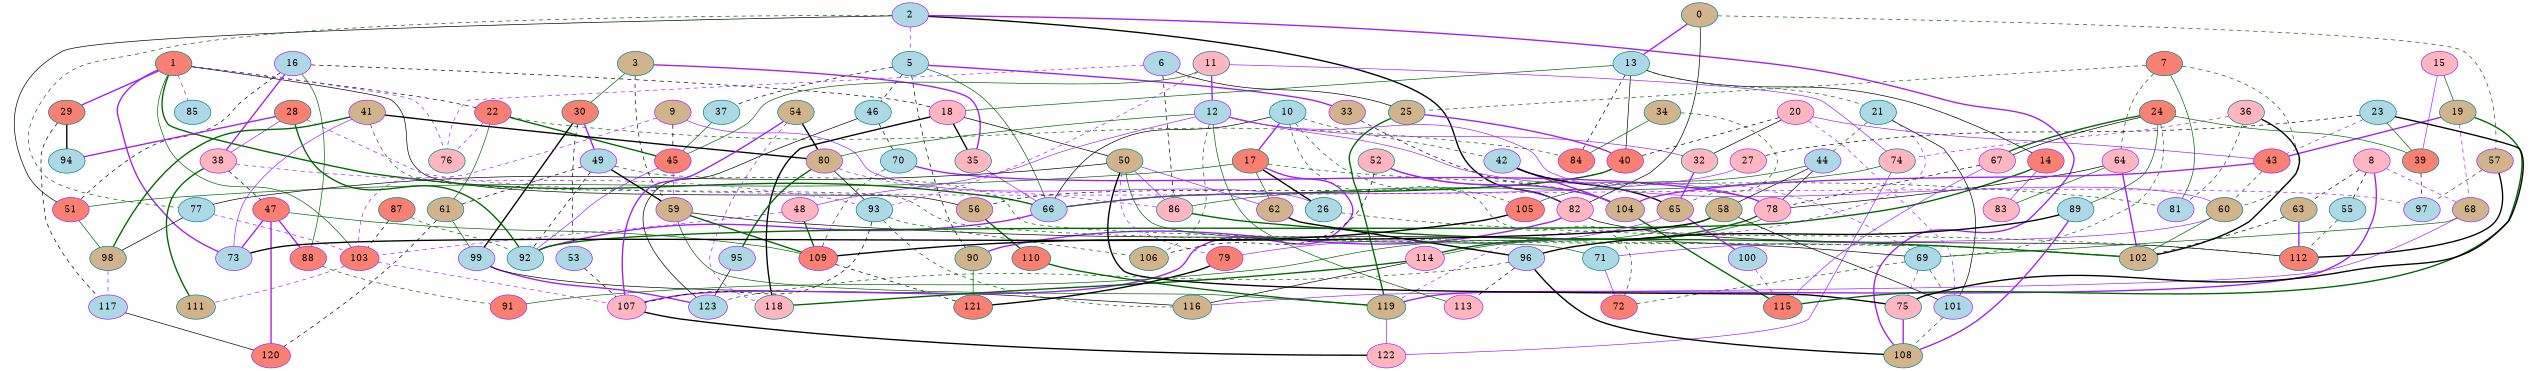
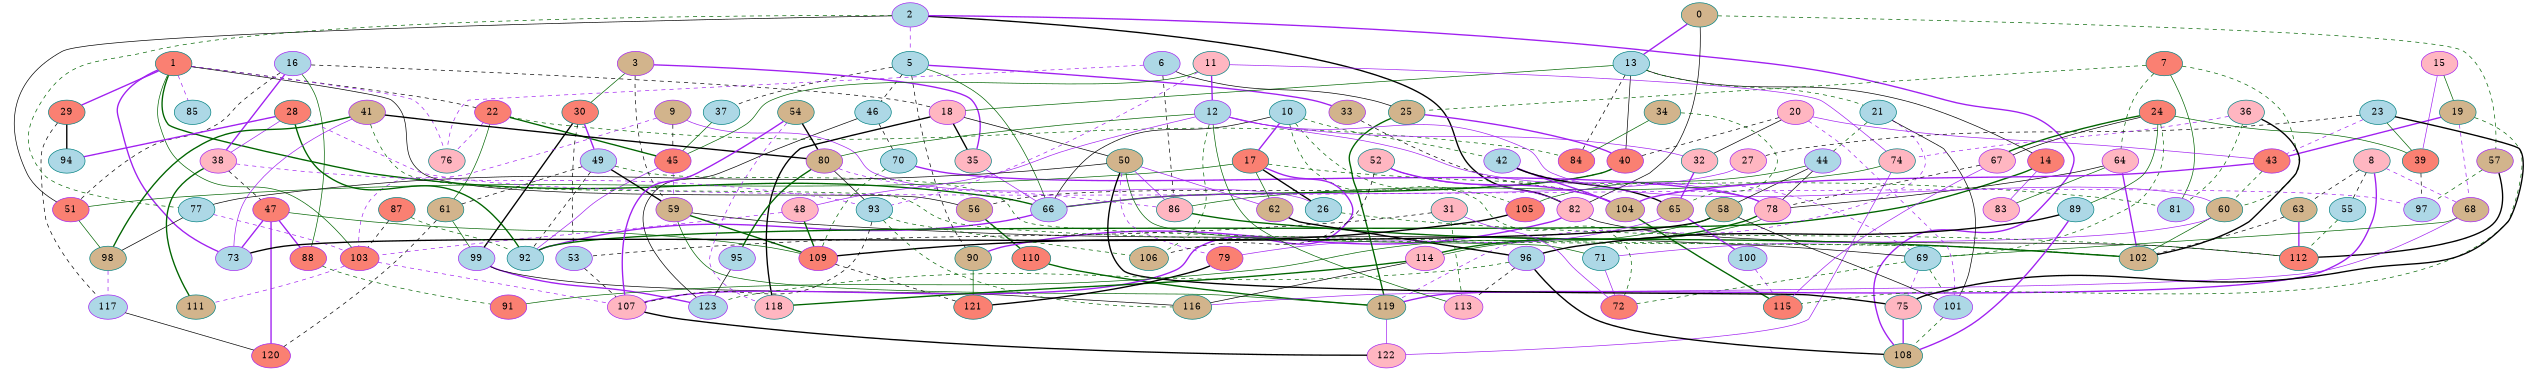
(636, 64) -> (636, 64)
(2372, 161) -> (2372, 161)
none -> (1449, 210)
(2227, 293) -> (2227, 293)
